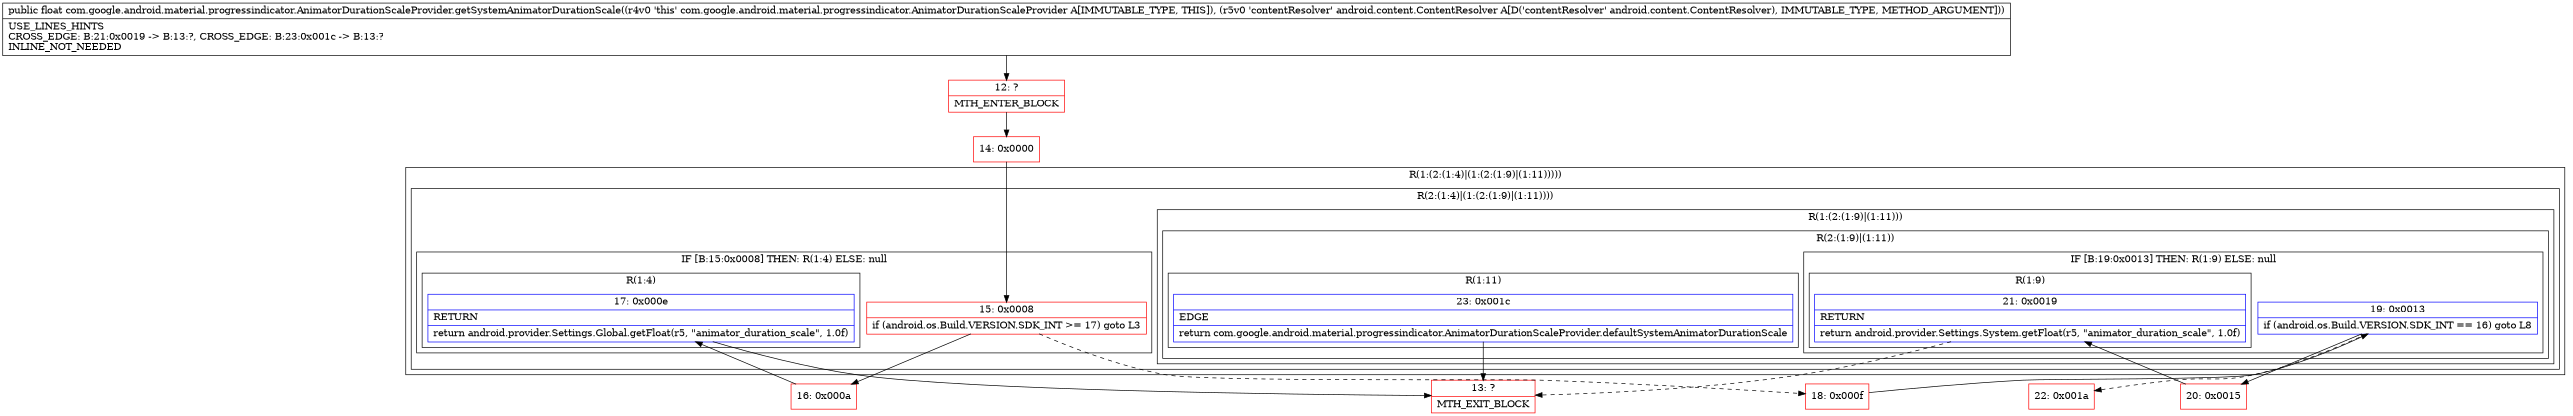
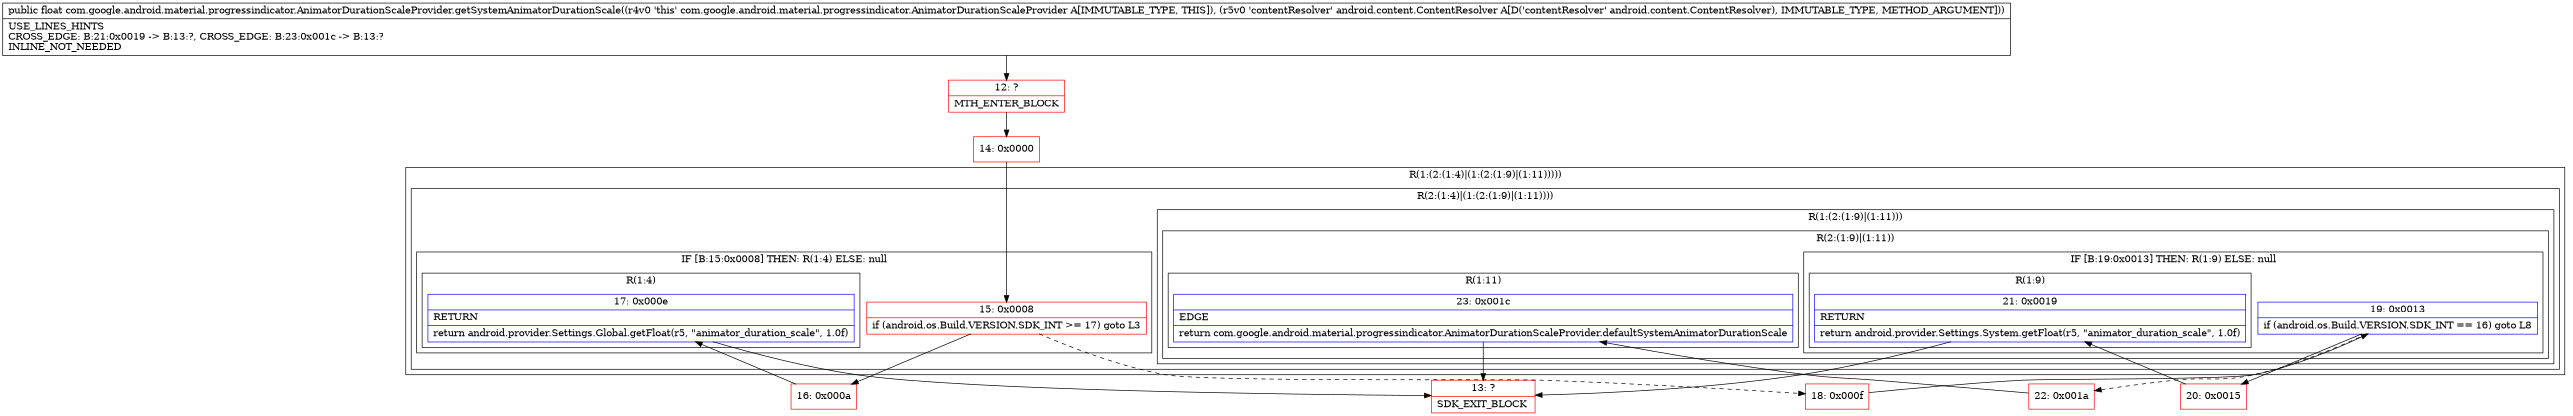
none -> (1859, 379)
(1748, 382) -> (1748, 382)
(1483, 404) -> (1482, 404)
